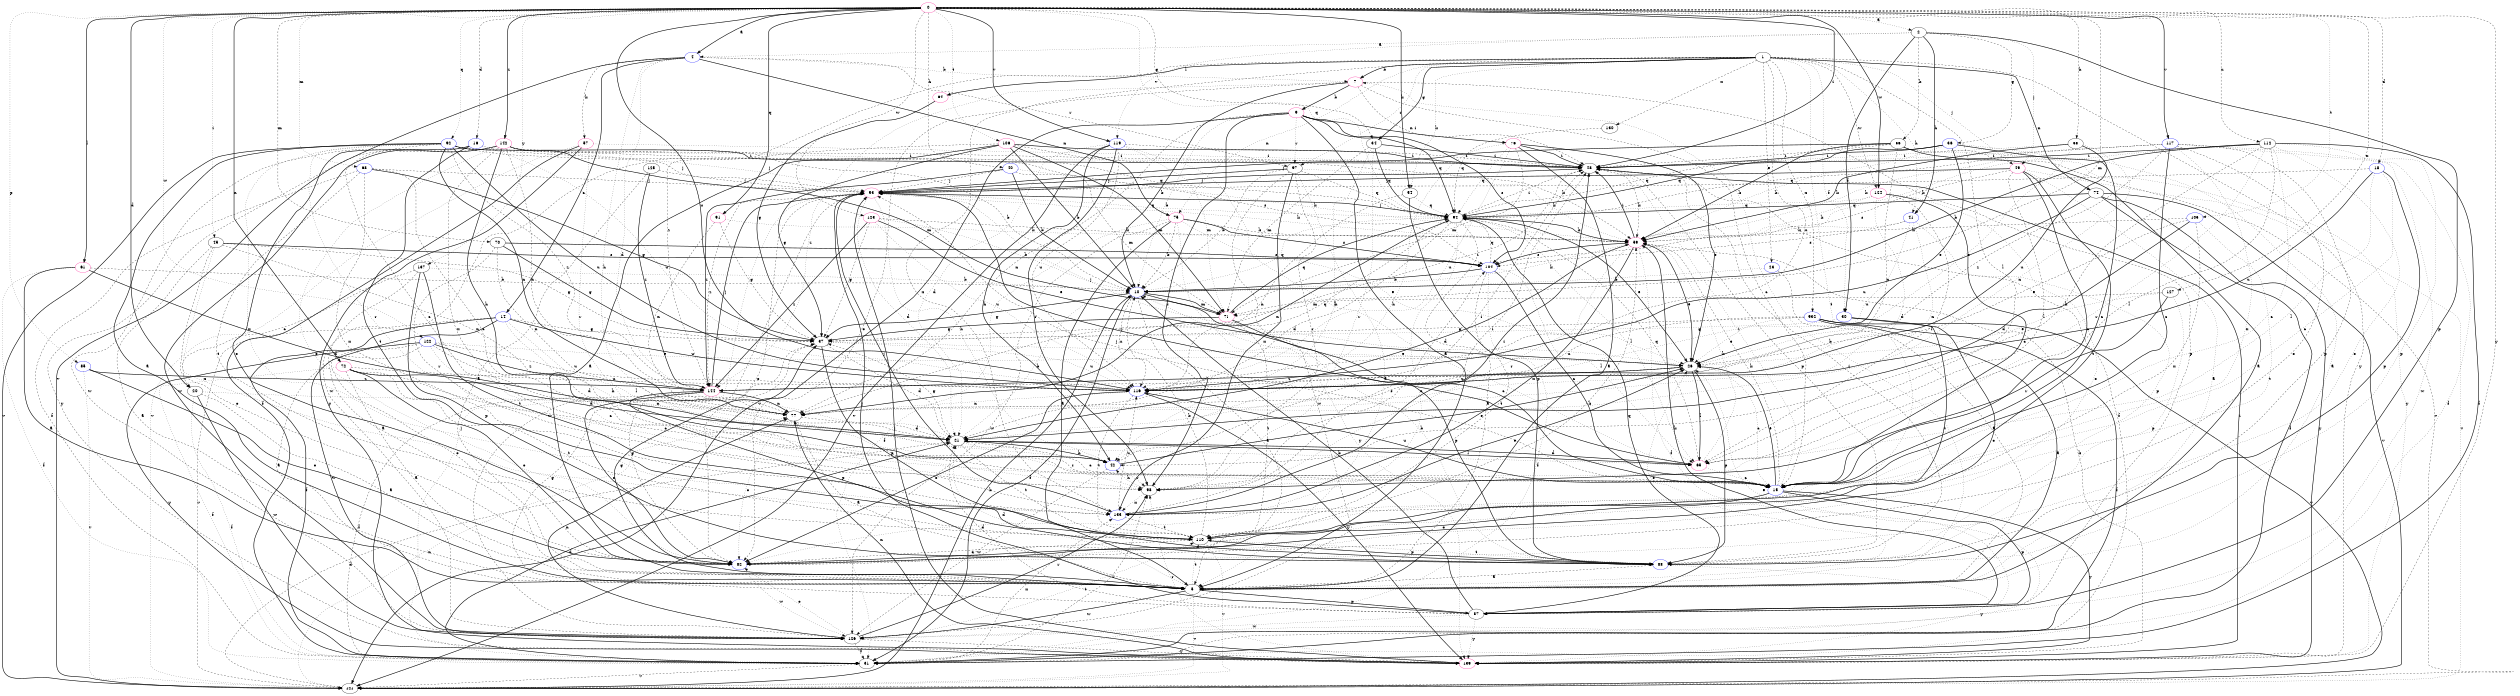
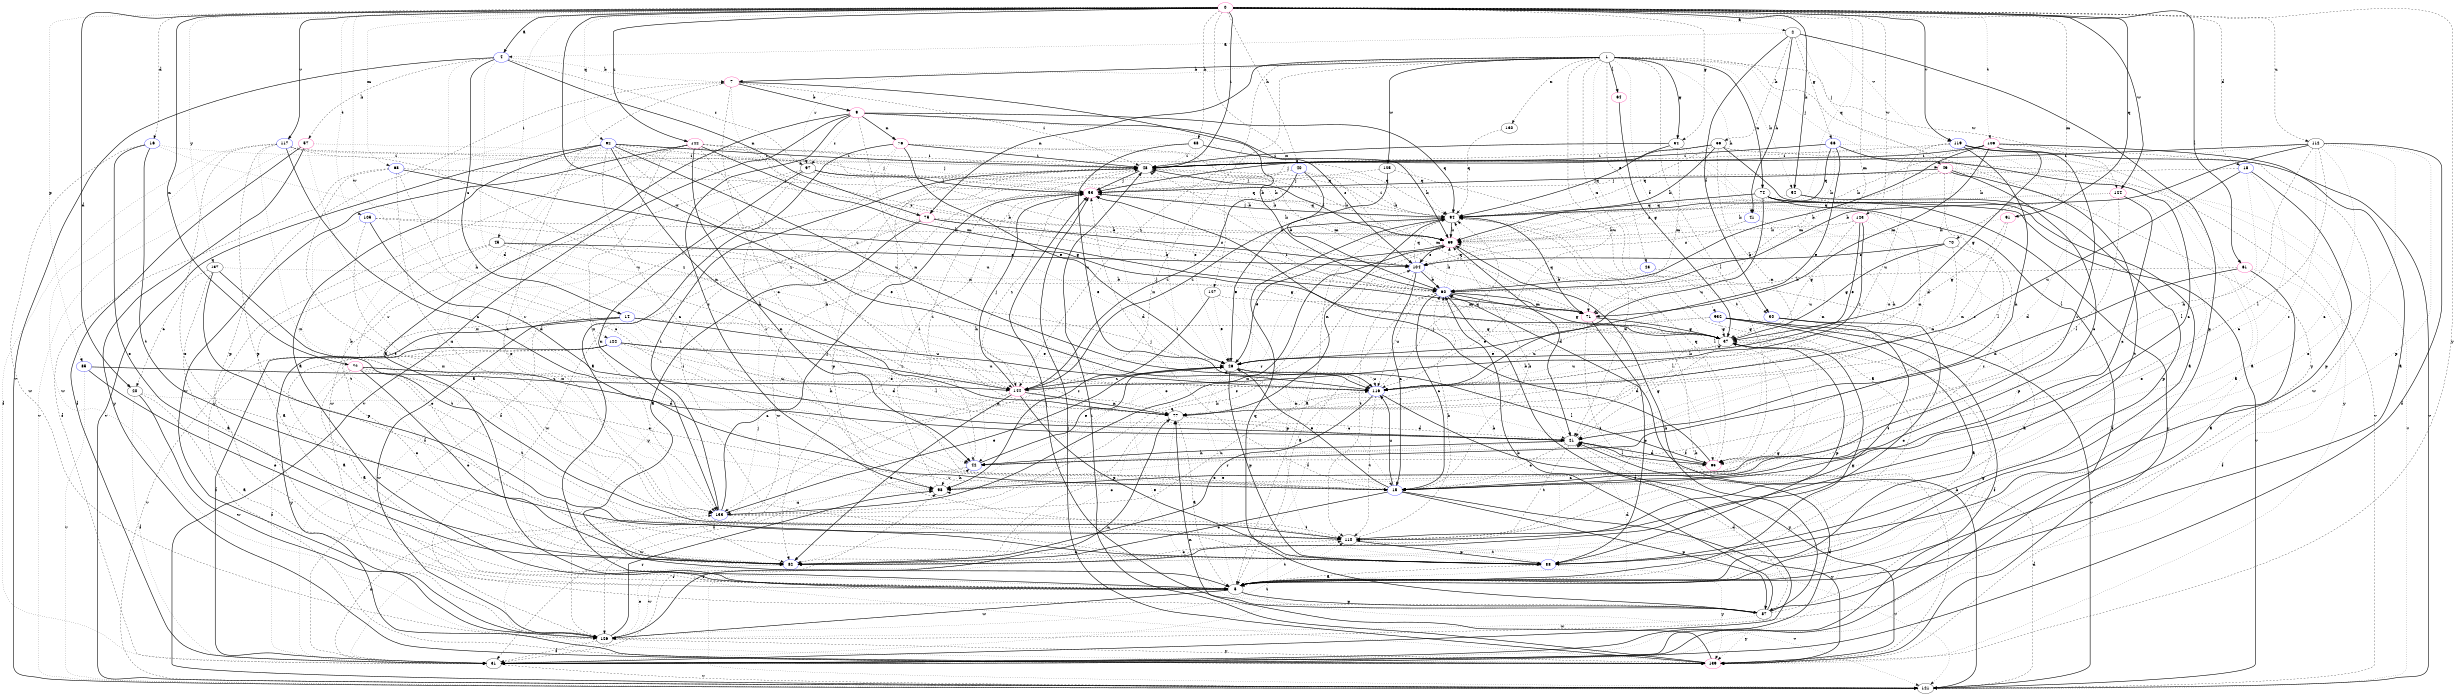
none -> (1446, 65)
(1415, 69) -> (1251, 79)
(1137, 292) -> (1444, 292)
